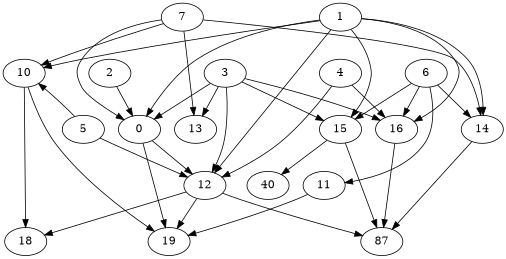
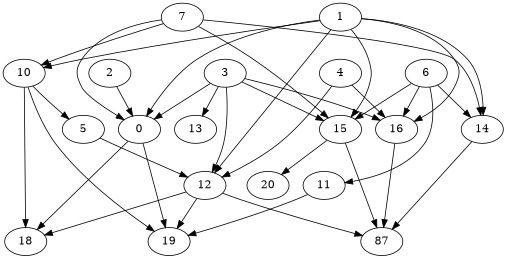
(189, 73) -> (263, 66)
(60, 102) -> (48, 100)
(169, 155) -> (83, 185)
(268, 185) -> (268, 185)
